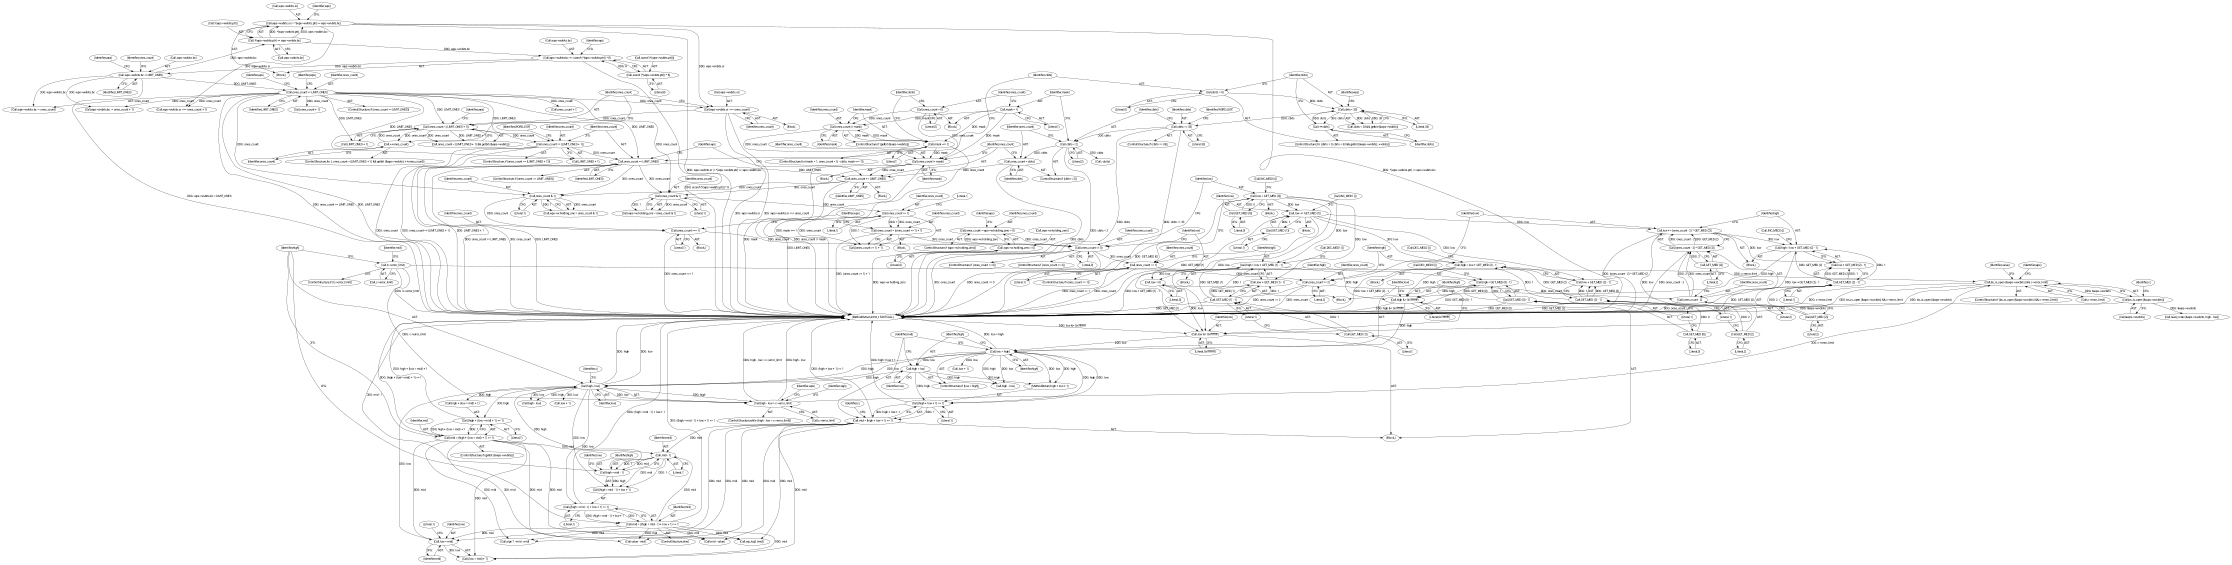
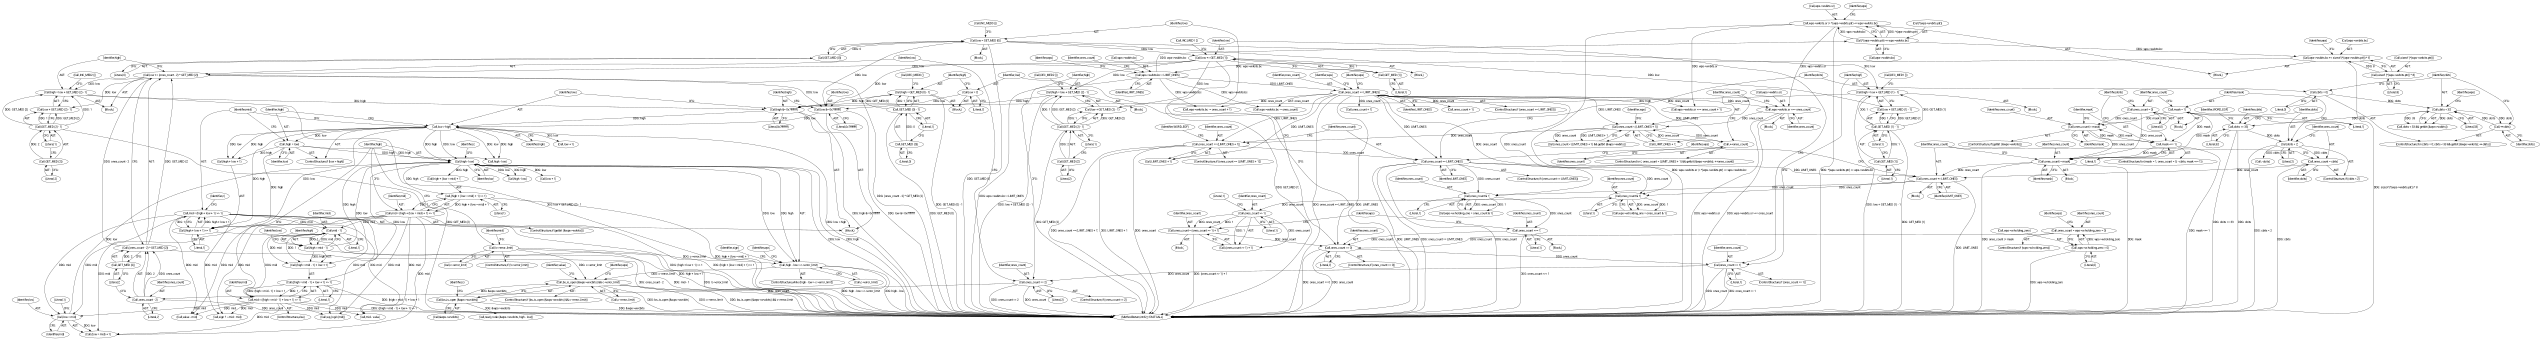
(1148, 144) -> none
(1066, 256) -> (1067, 291)
(1042, 326) -> (930, 279)
(1050, 386) -> (229, 162)
